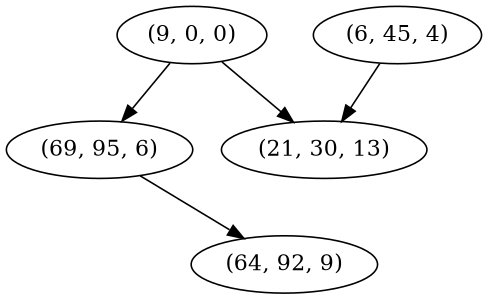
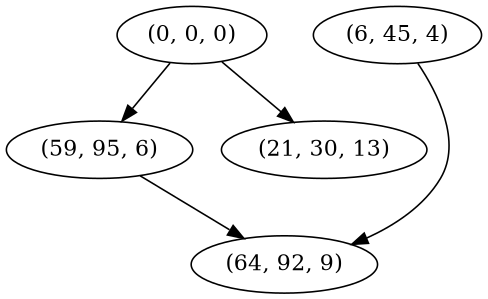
(192, 35) -> (192, 35)
(365, 86) -> (446, 166)
(100, 150) -> (100, 150)
